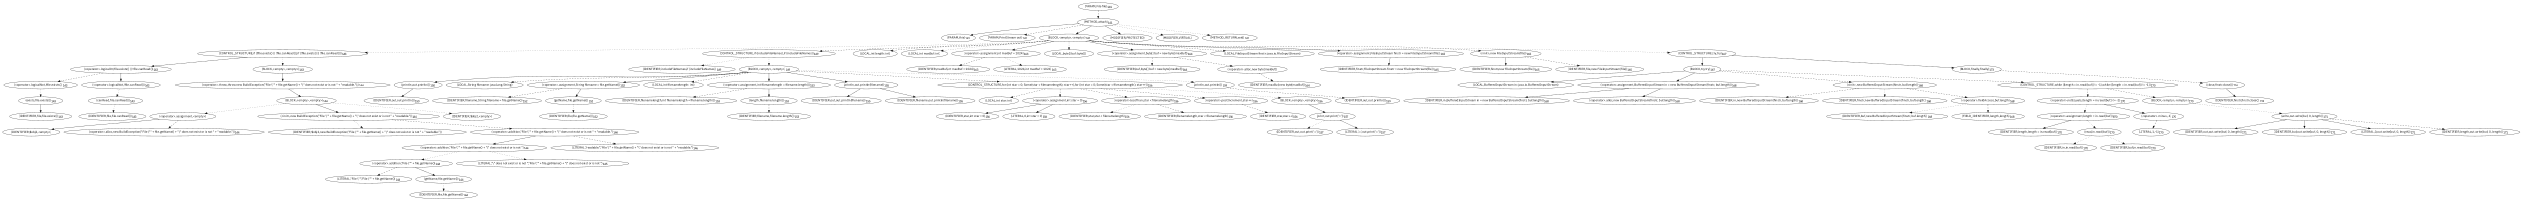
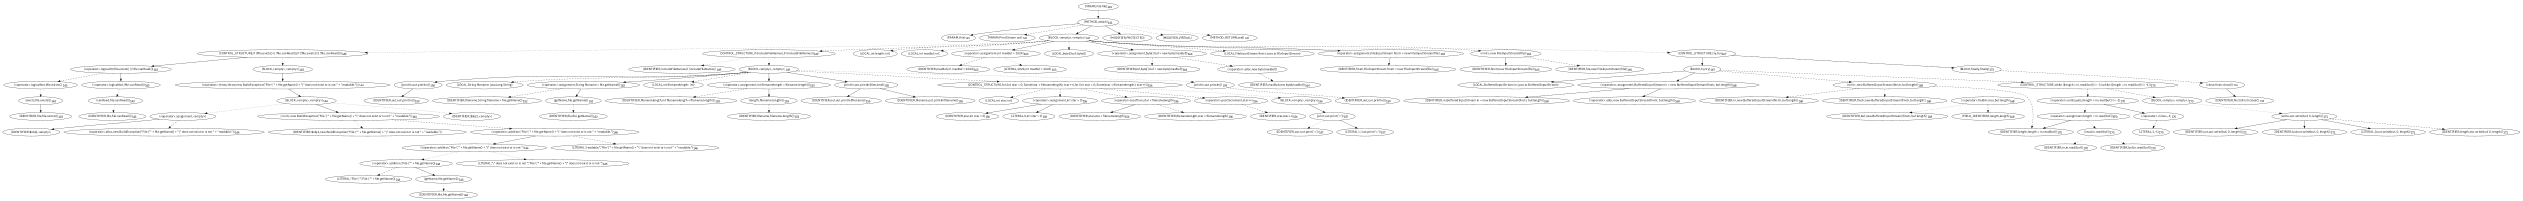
(1936, 93) -> (1996, 90)
(1124, 108) -> (1124, 108)
